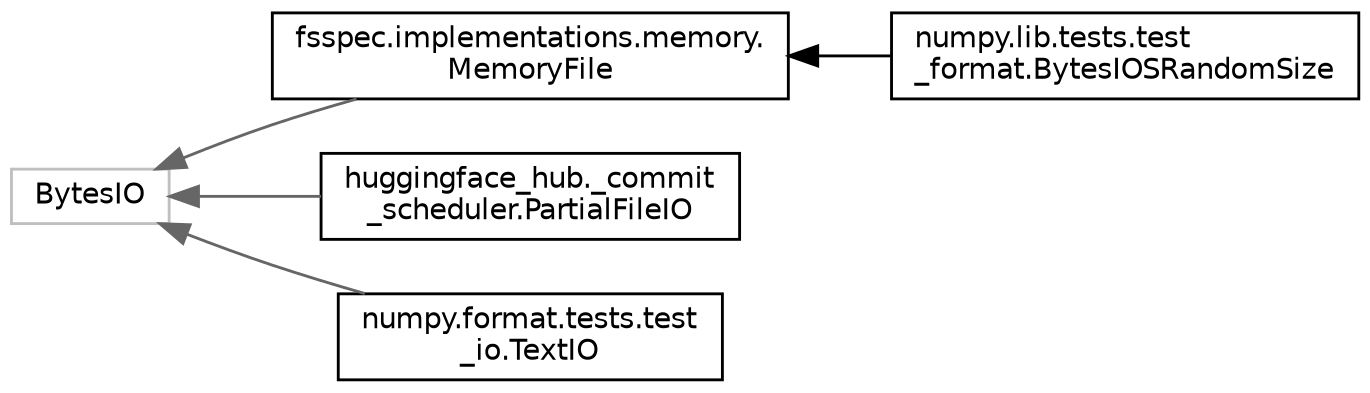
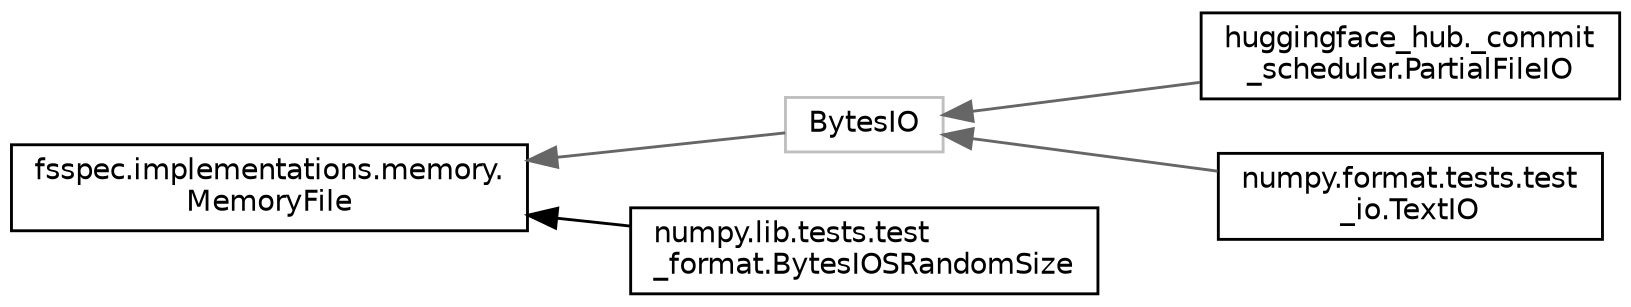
(269, 126) -> (671, 145)
